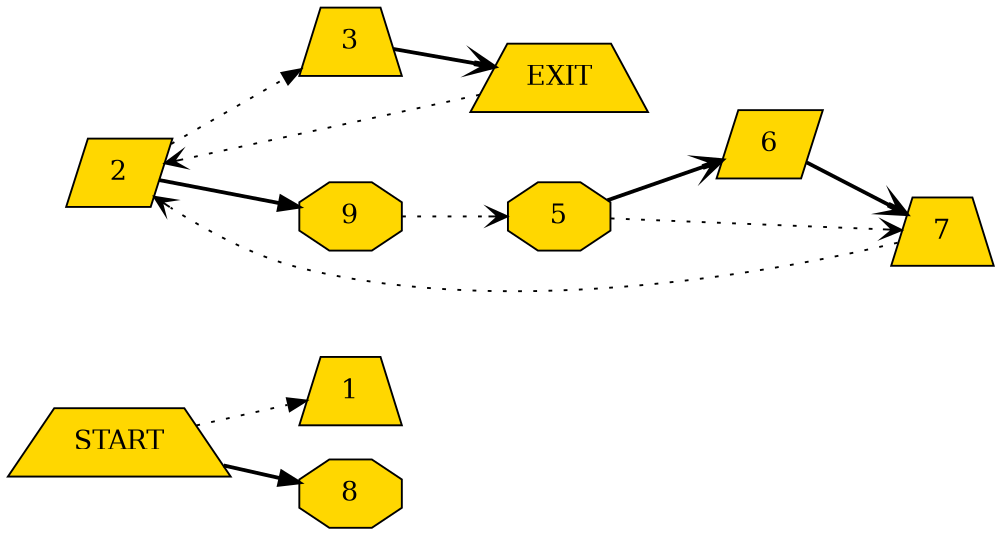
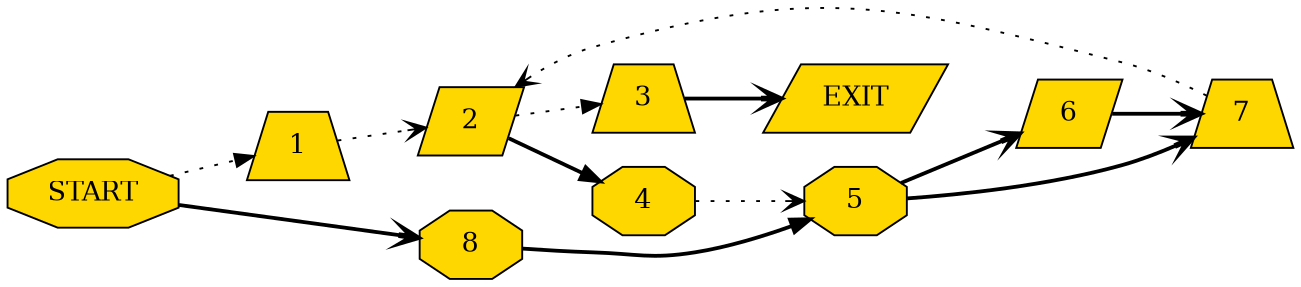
(559, 78) -> (856, 99)
(331, 127) -> (372, 135)
(351, 216) -> (644, 201)
(747, 224) -> (1044, 182)
none -> (659, 256)
(119, 442) -> (93, 193)
(252, 472) -> (289, 220)
